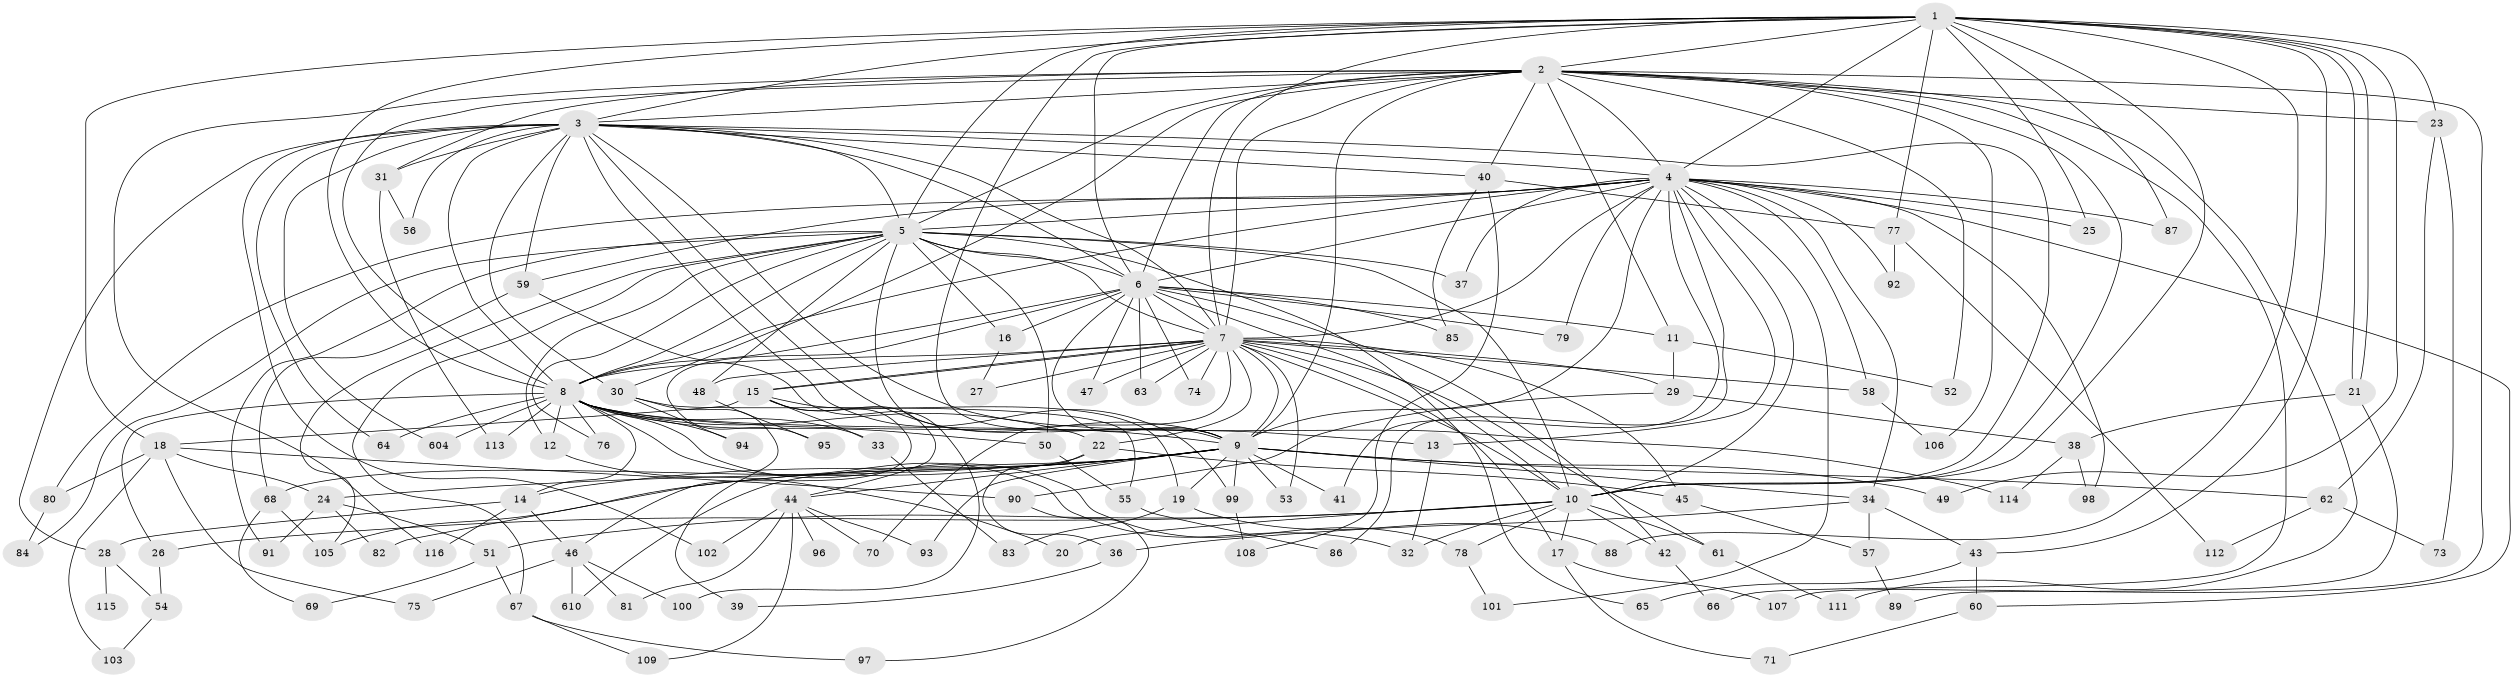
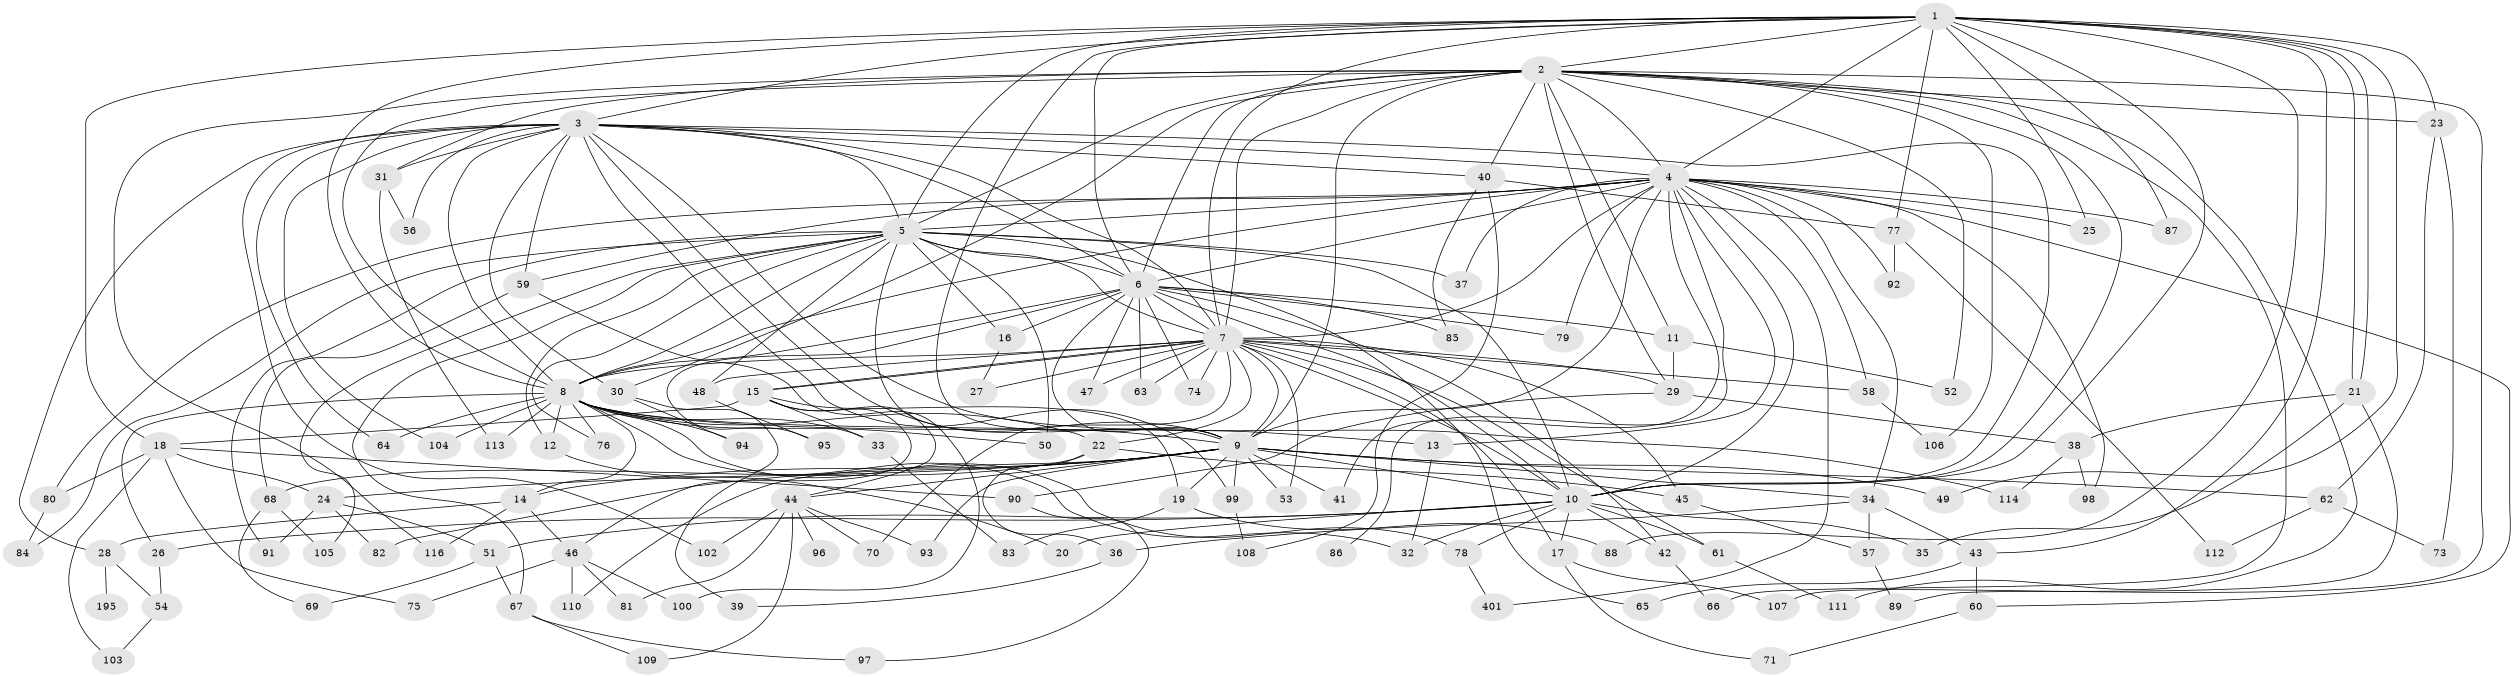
(1060, 97) -> (1592, 237)
(439, 446) -> (439, 446)
(777, 478) -> (1442, 479)
(1125, 500) -> none
none -> (1923, 553)
(107, 607) -> (107, 607)
(572, 607) -> (572, 607)
(1492, 607) -> (1492, 607)
